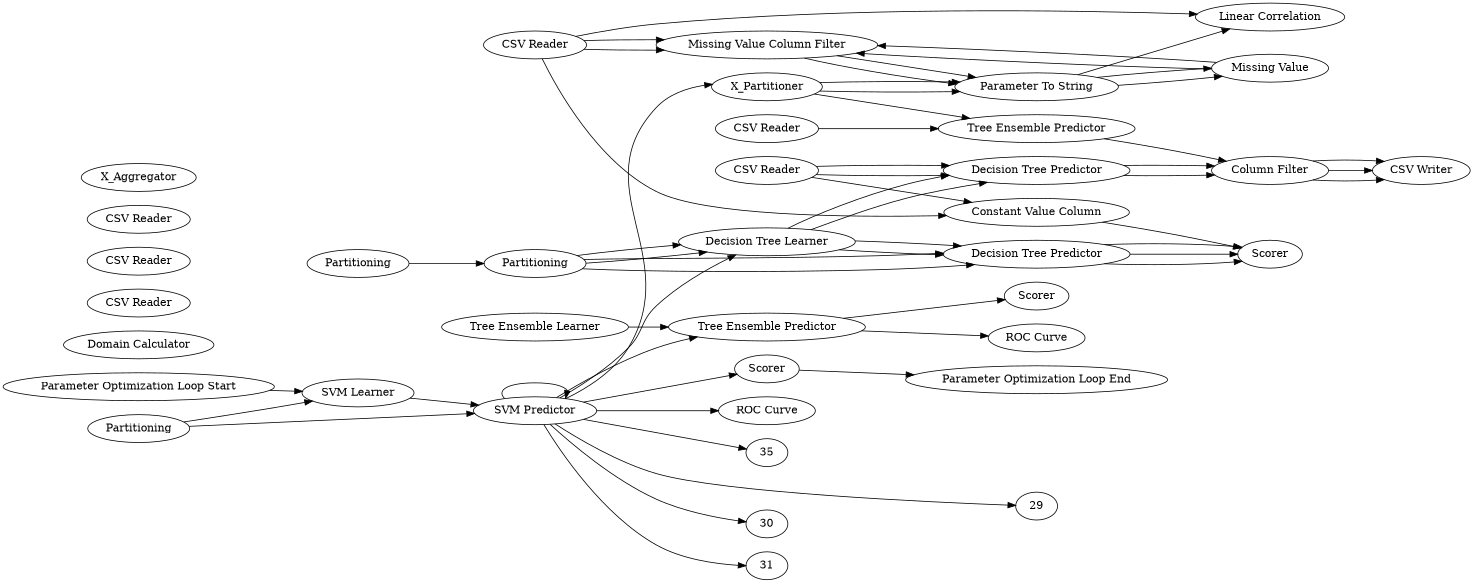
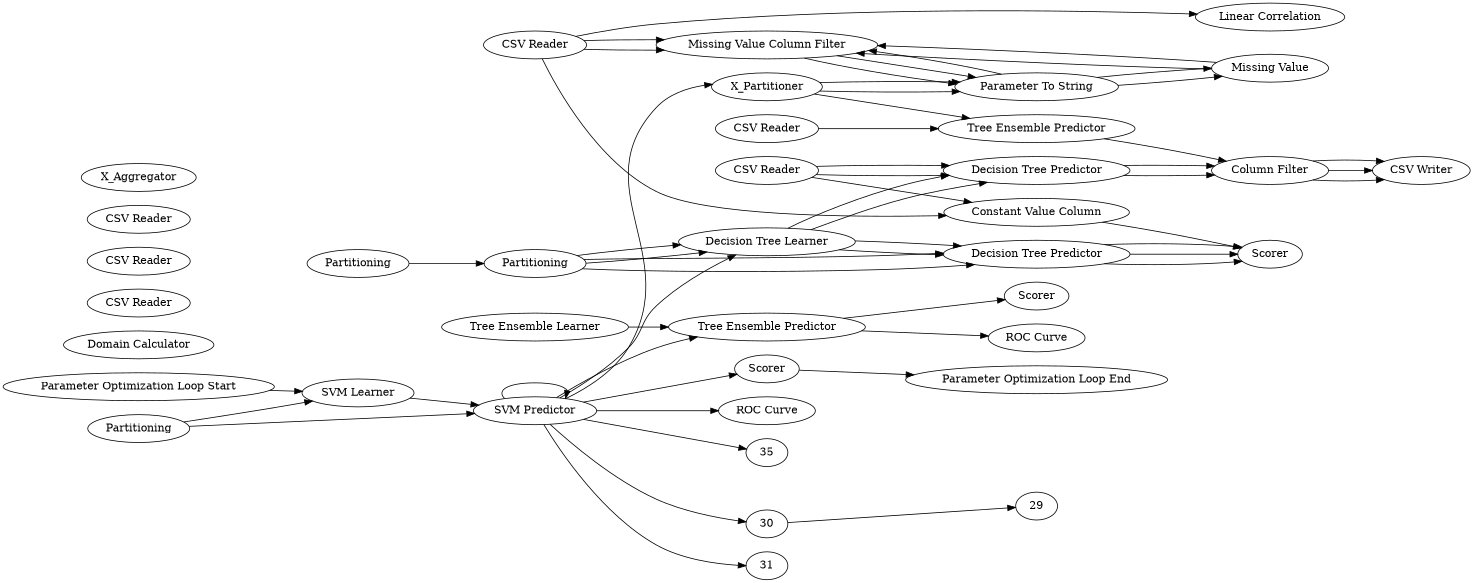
(1150, 53) -> (949, 63)
(775, 491) -> (898, 515)
